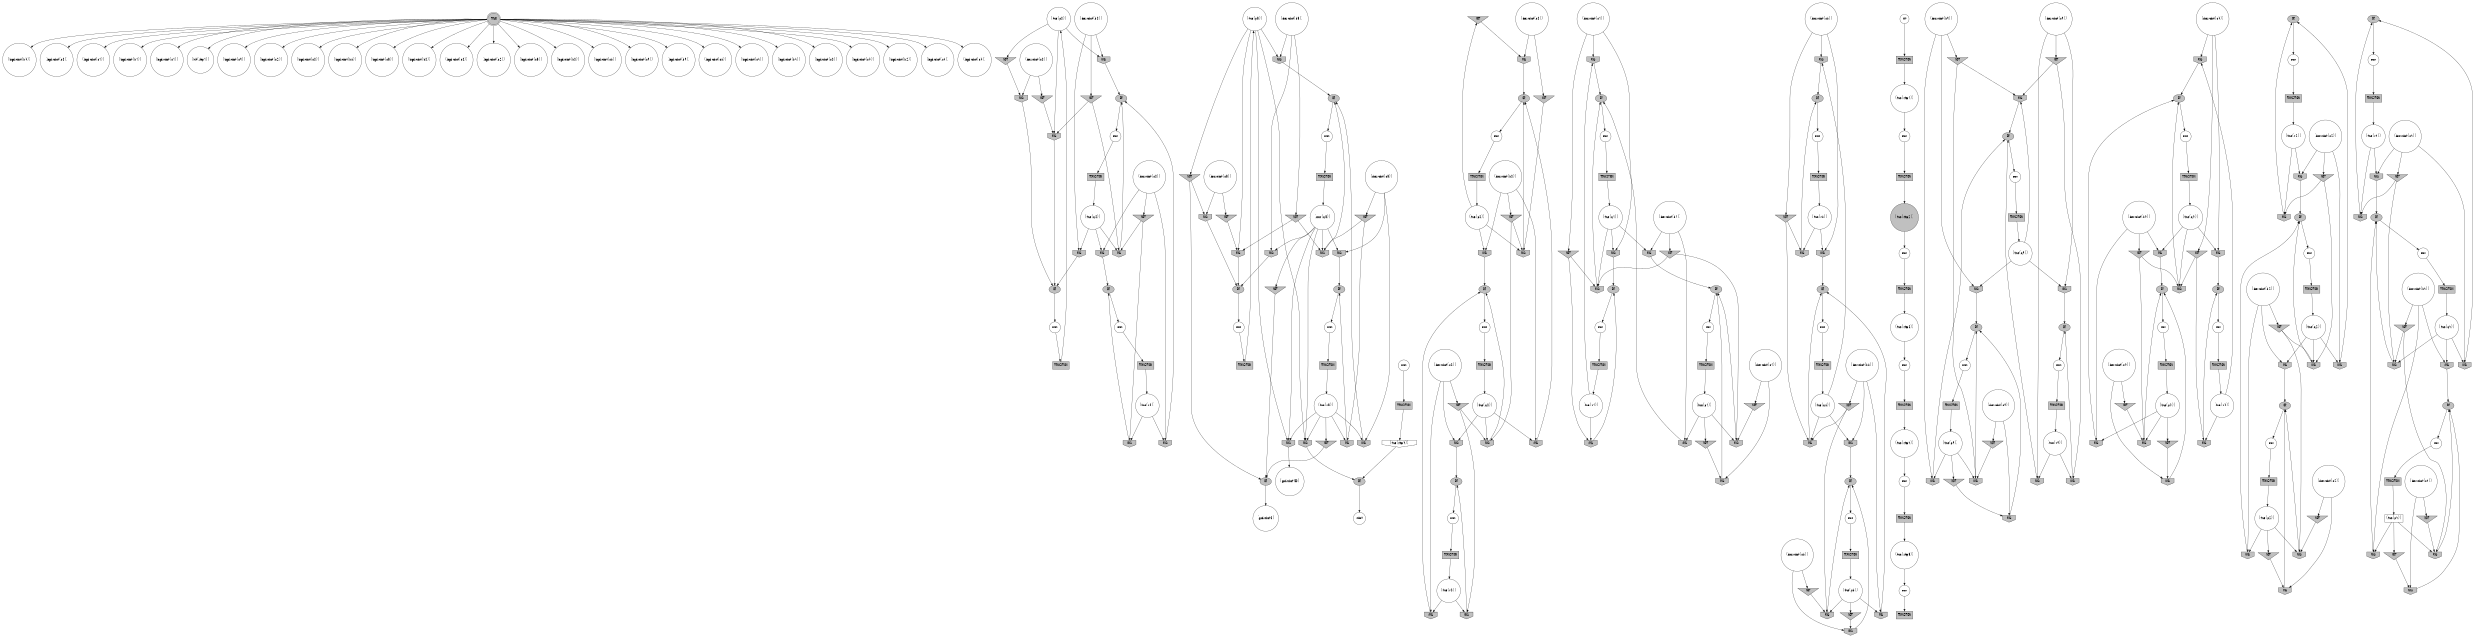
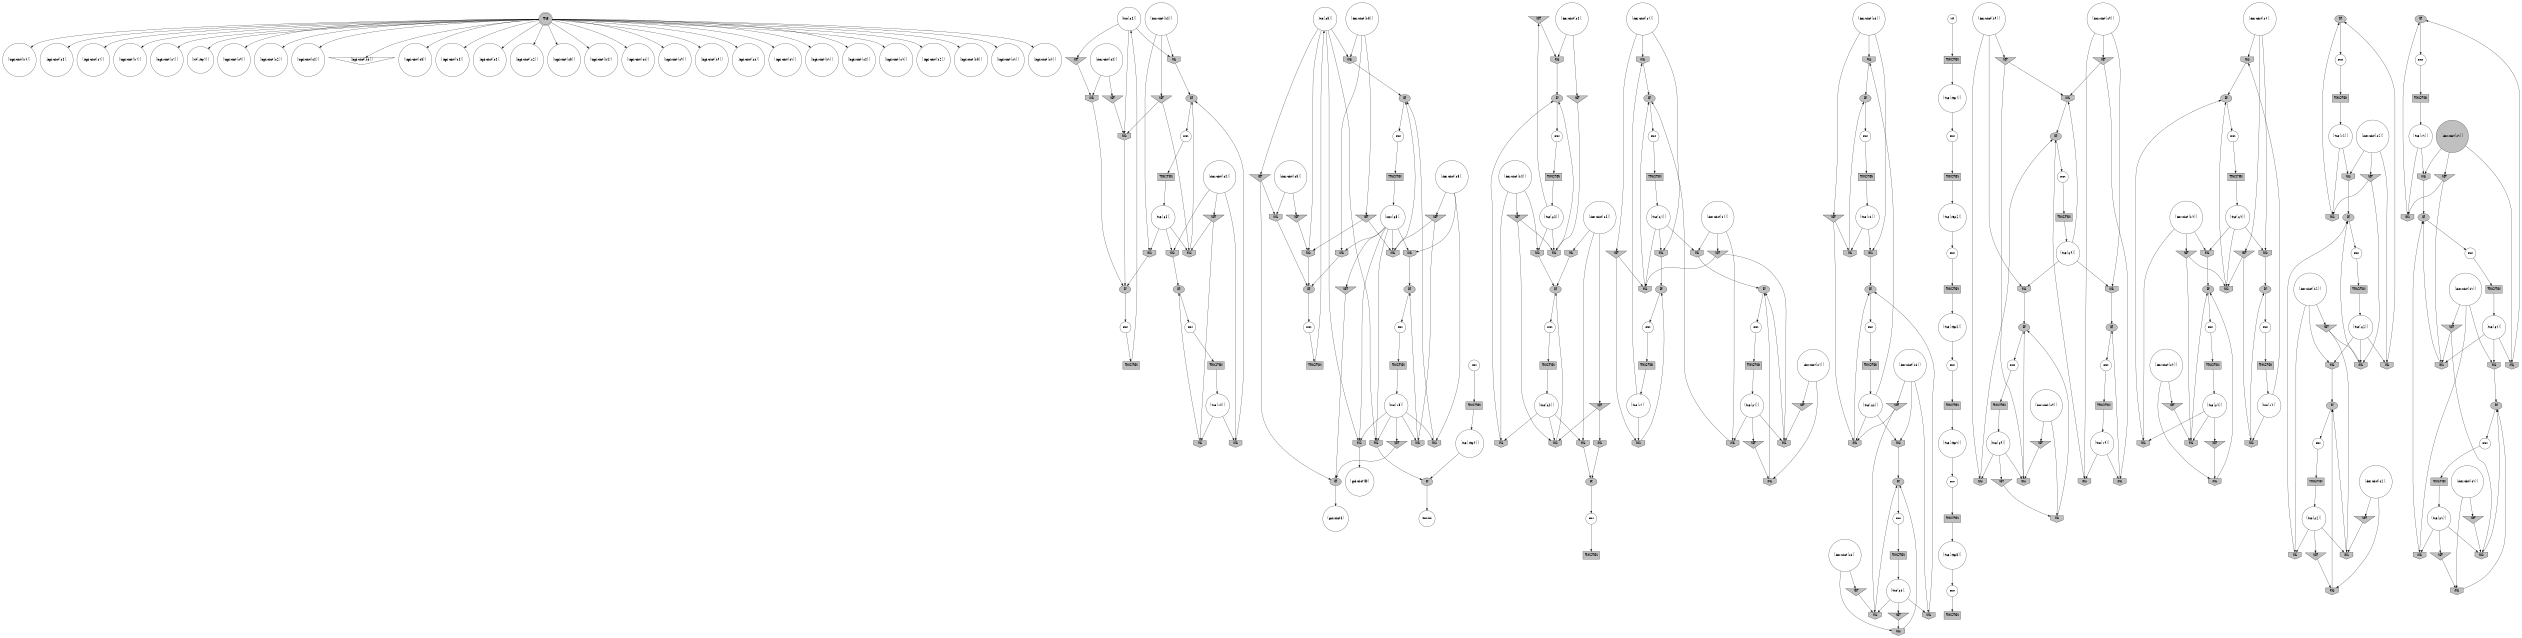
(345, 60) -> (362, 60)
none -> (971, 60)
(2405, 136) -> (2452, 136)
(1904, 217) -> (1952, 217)
(1399, 443) -> (1470, 444)
(1359, 518) -> (1427, 519)
(2394, 518) -> (2439, 519)
(1449, 591) -> none
